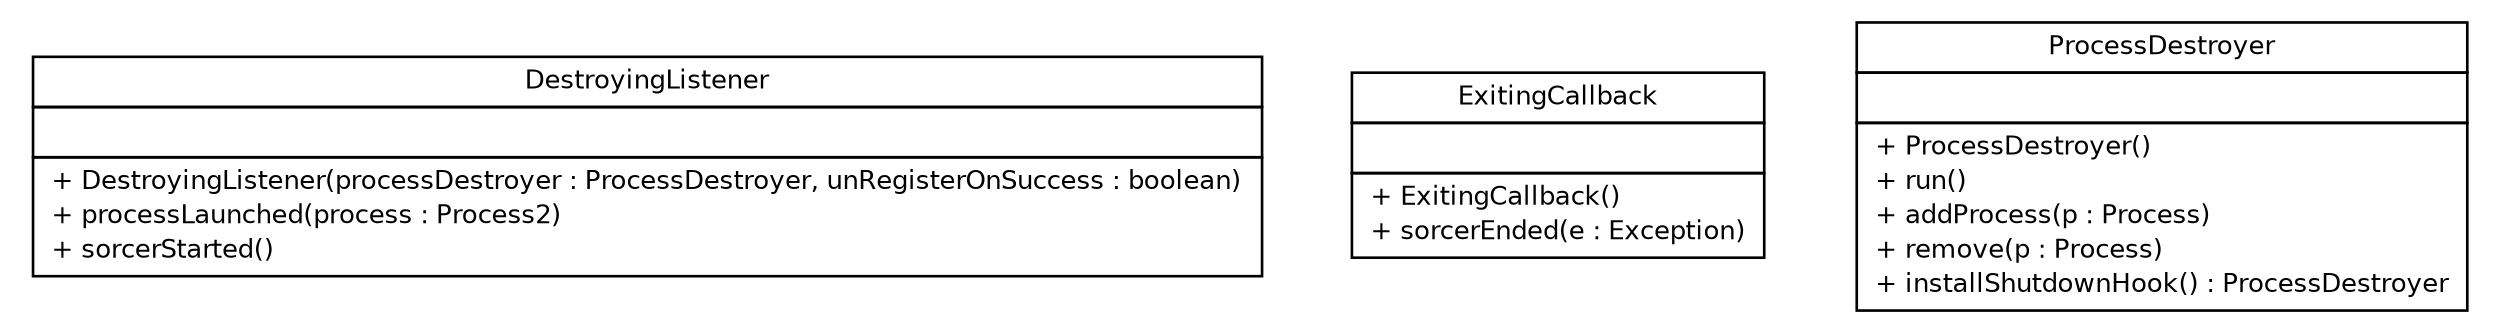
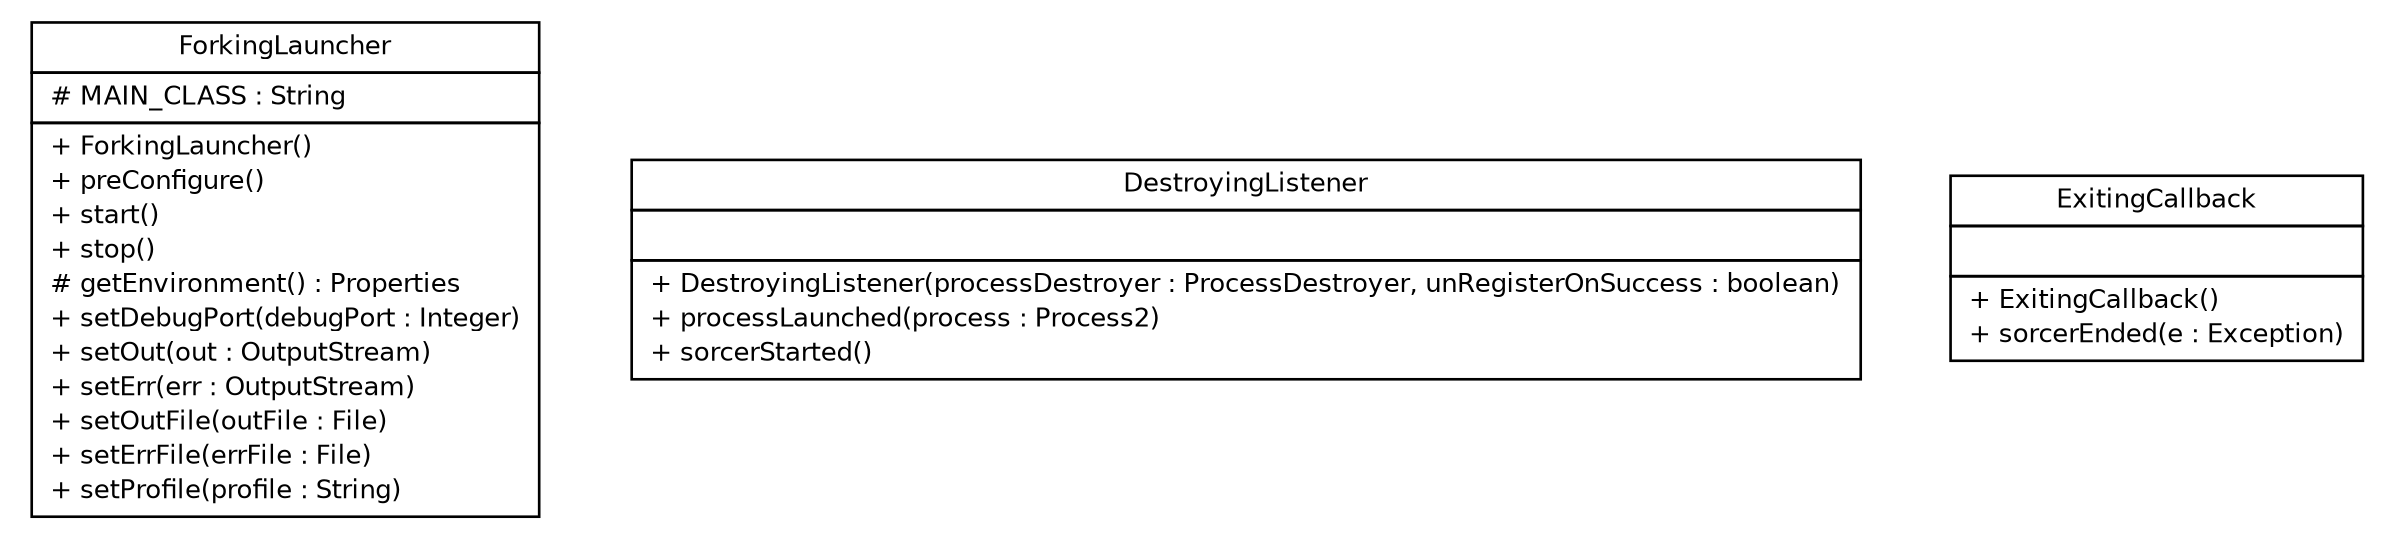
(2161, 165) -> none
none -> (285, 268)
